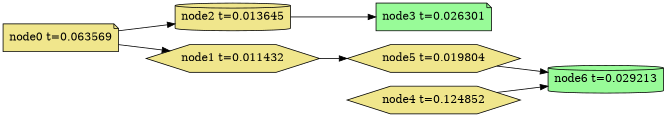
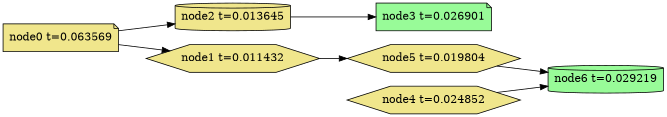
(434, 17) -> (434, 17)
(606, 79) -> (606, 79)
(434, 100) -> (434, 100)
